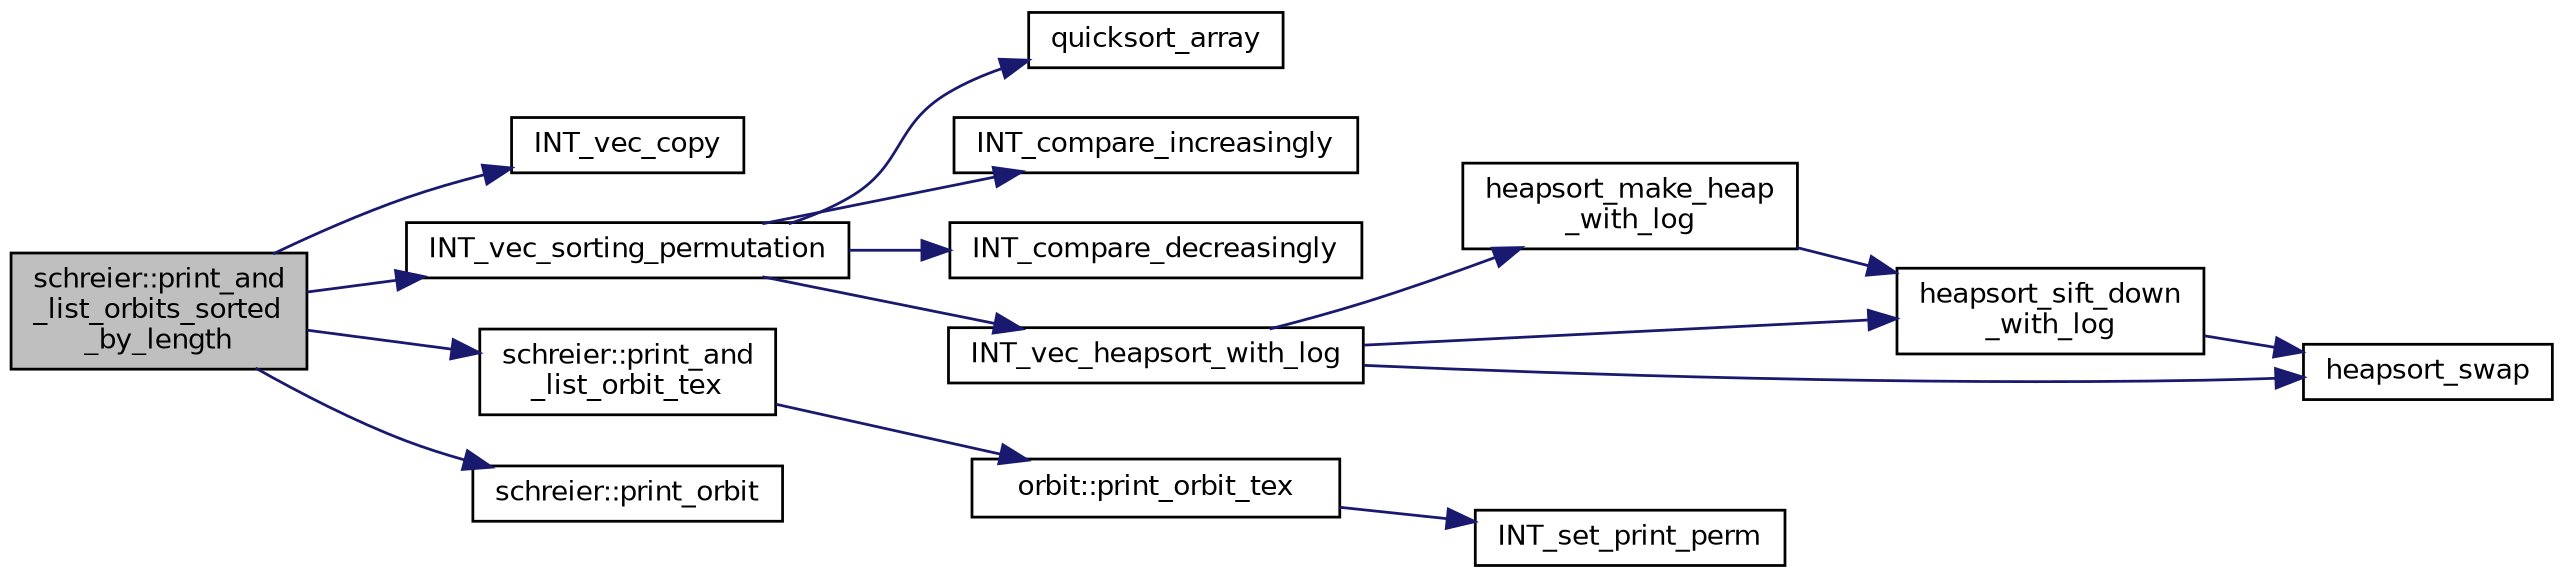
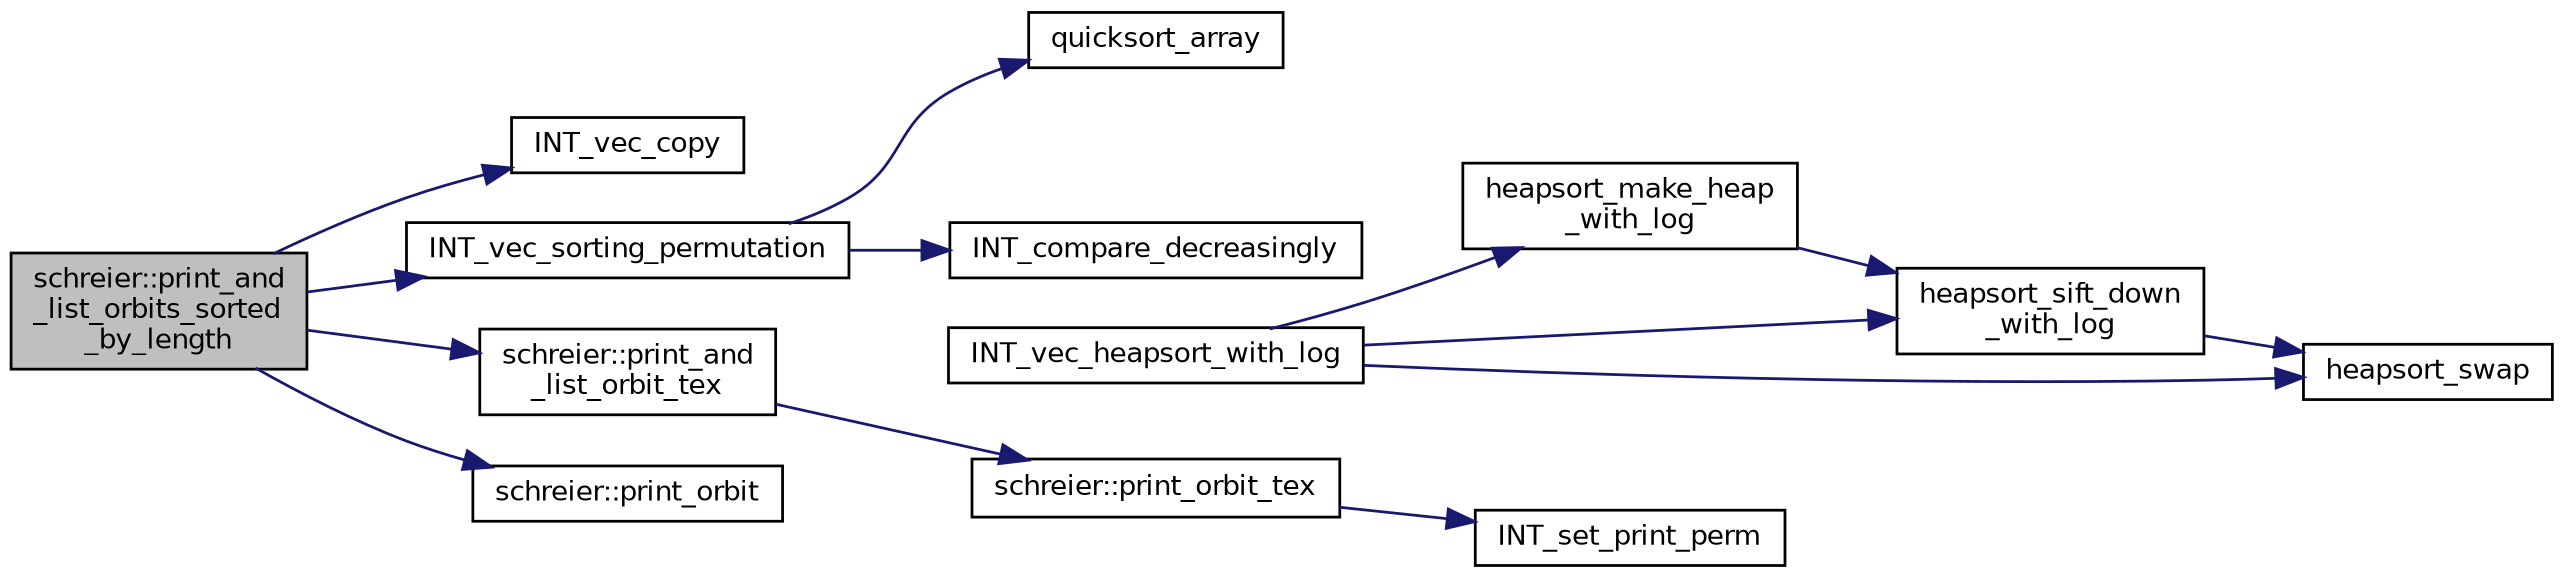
(1156, 145) -> none
(878, 300) -> none
(1156, 488) -> (1156, 488)
